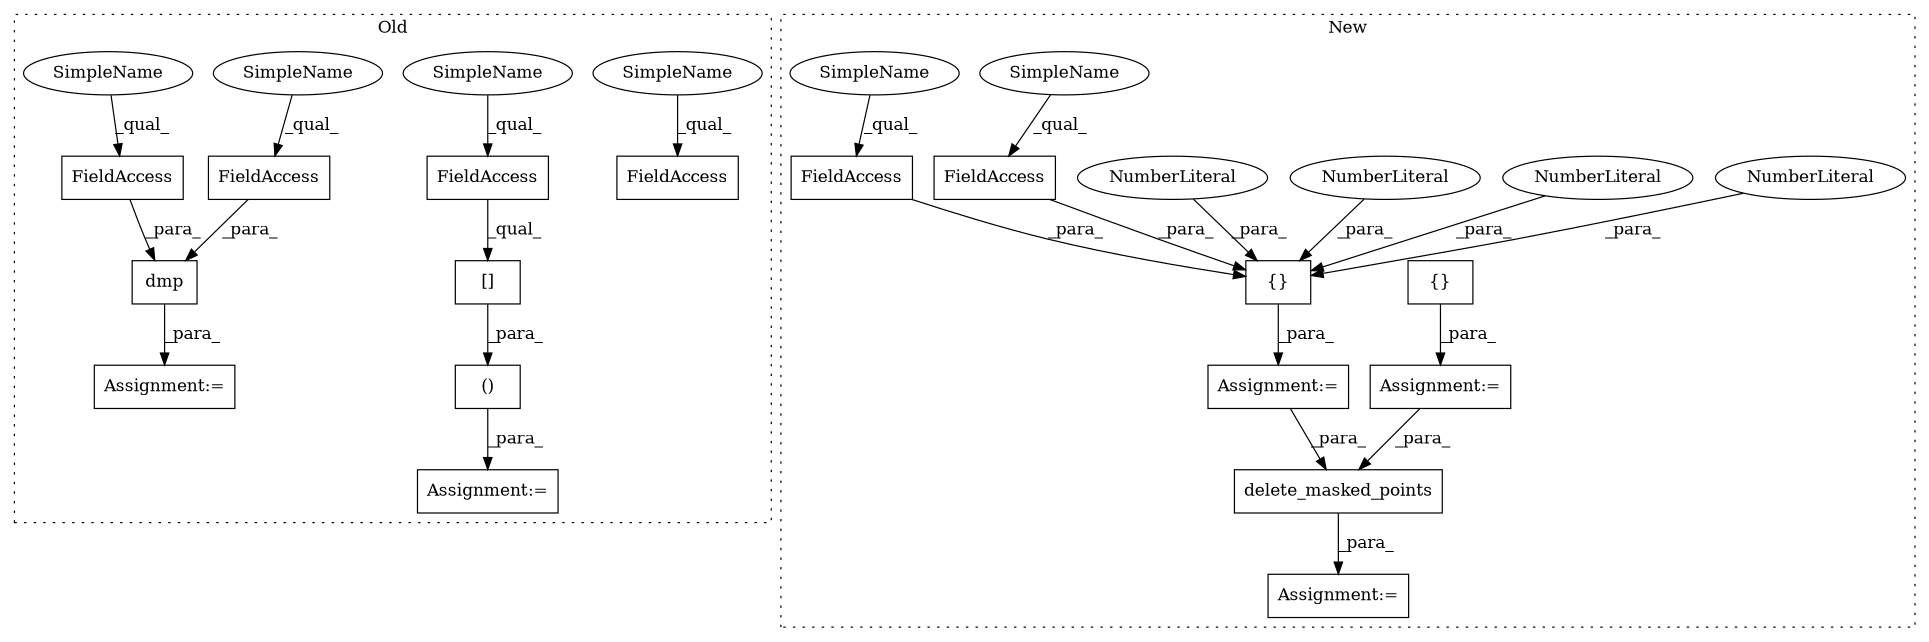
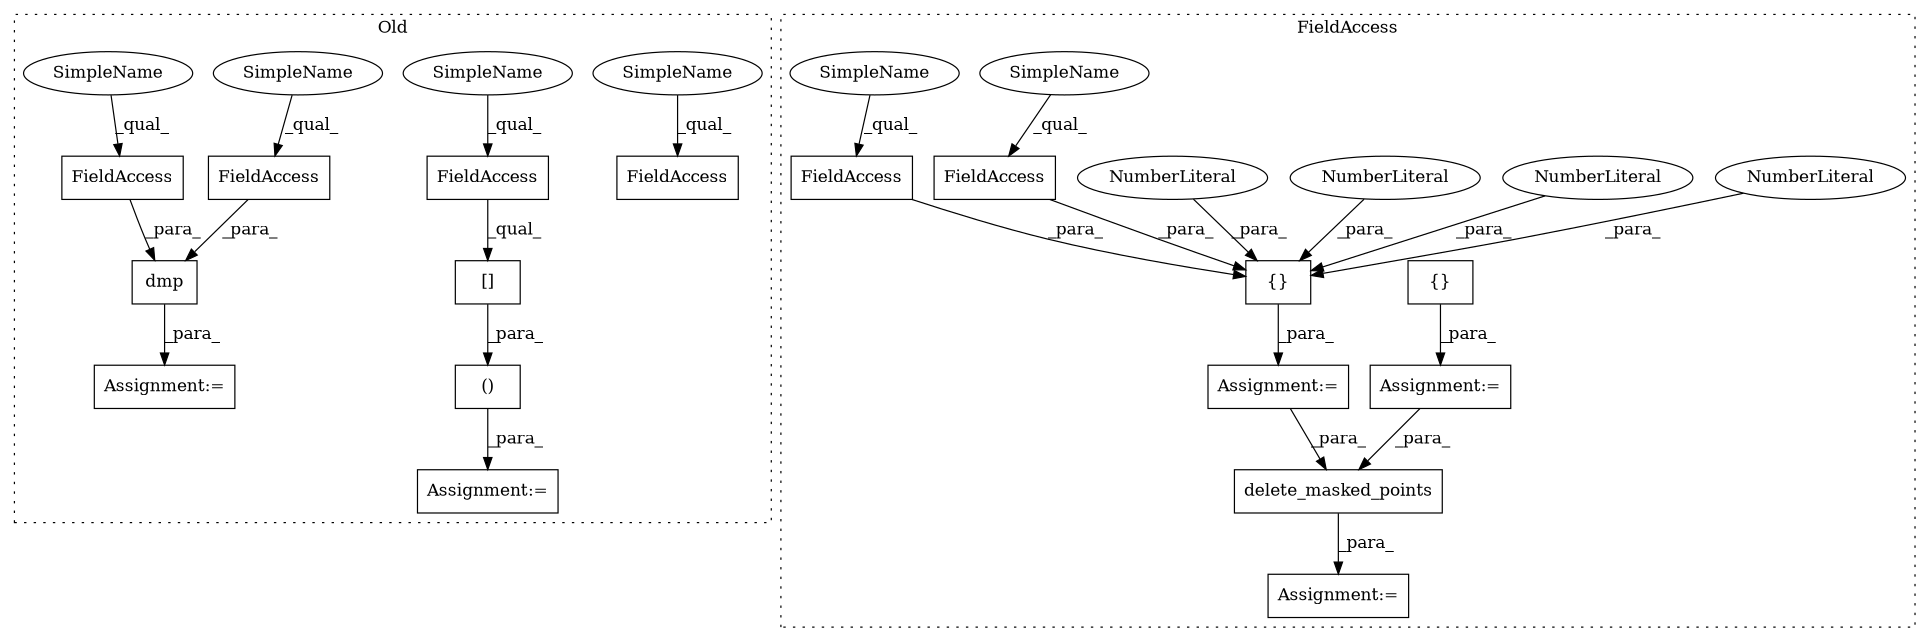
(1348, 28) -> (1348, 28)
